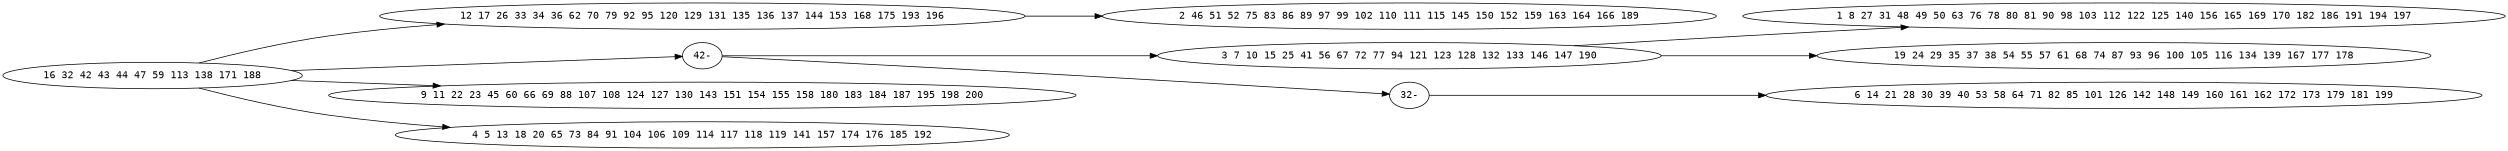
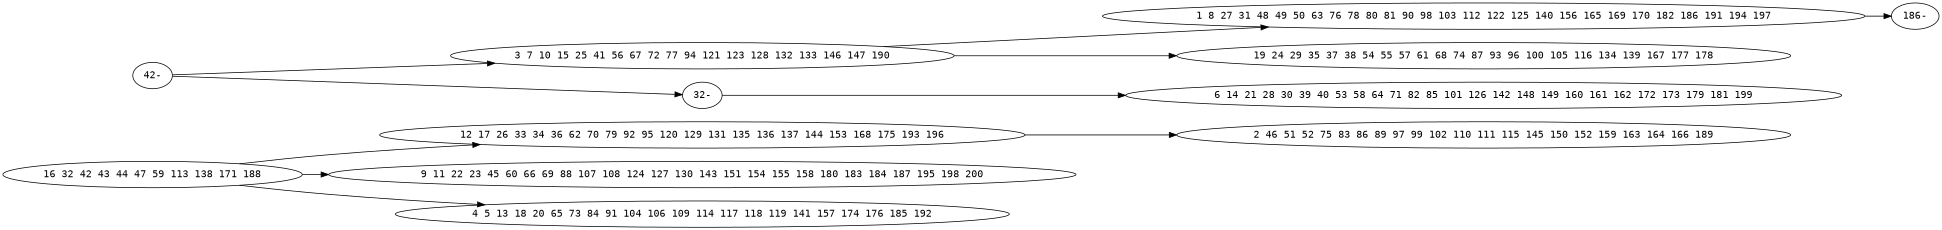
none -> (1915, 16)
(483, 64) -> none
